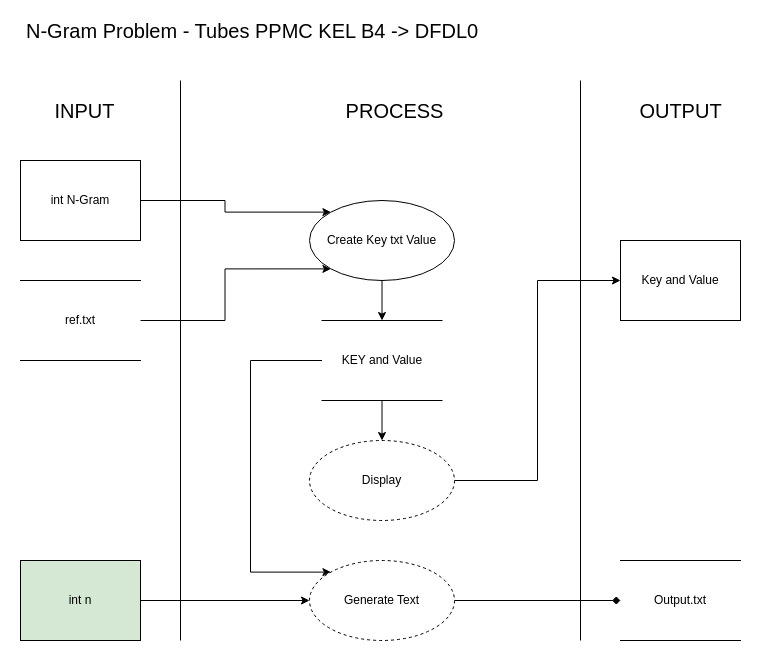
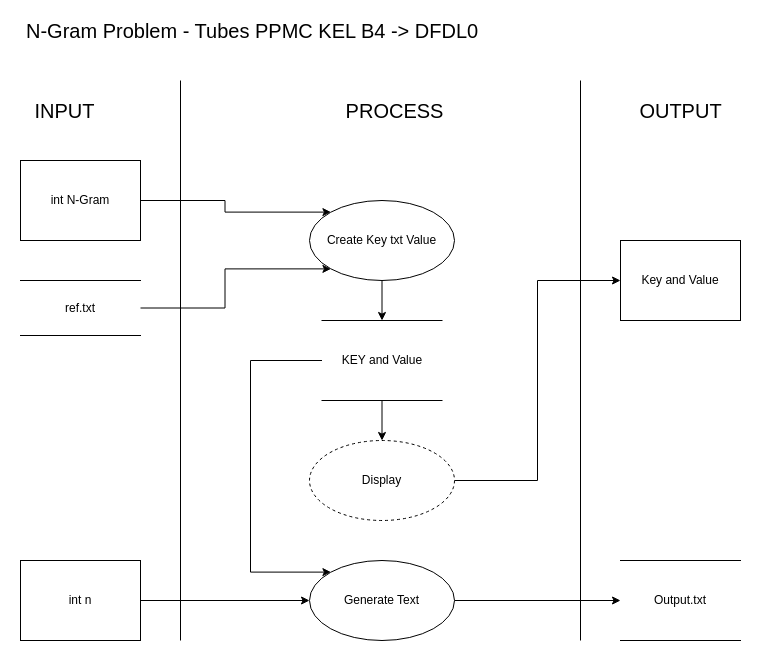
(85, 111) -> (65, 111)
(81, 321) -> (81, 308)
(81, 601) -> (81, 601)
(382, 601) -> (382, 601)
(612, 601) -> (612, 601)
